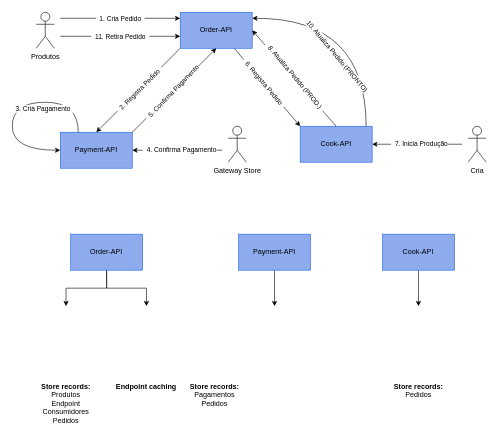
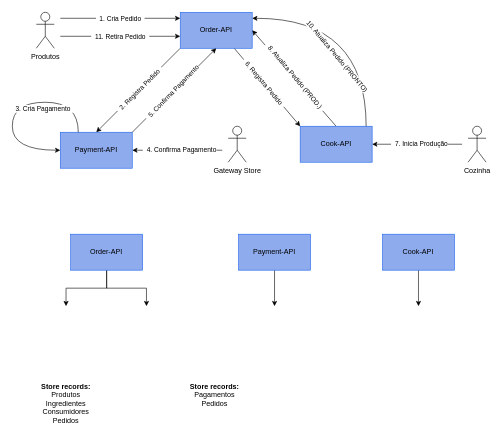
(478, 171) -> (478, 171)
(147, 402) -> none
(419, 402) -> none
(66, 404) -> (66, 404)
